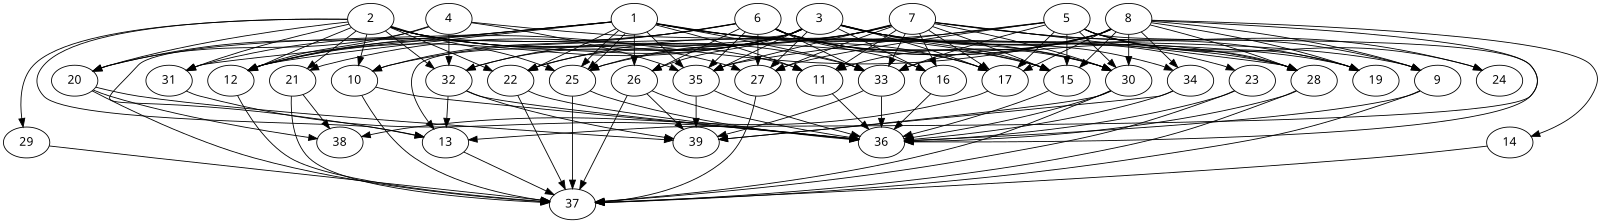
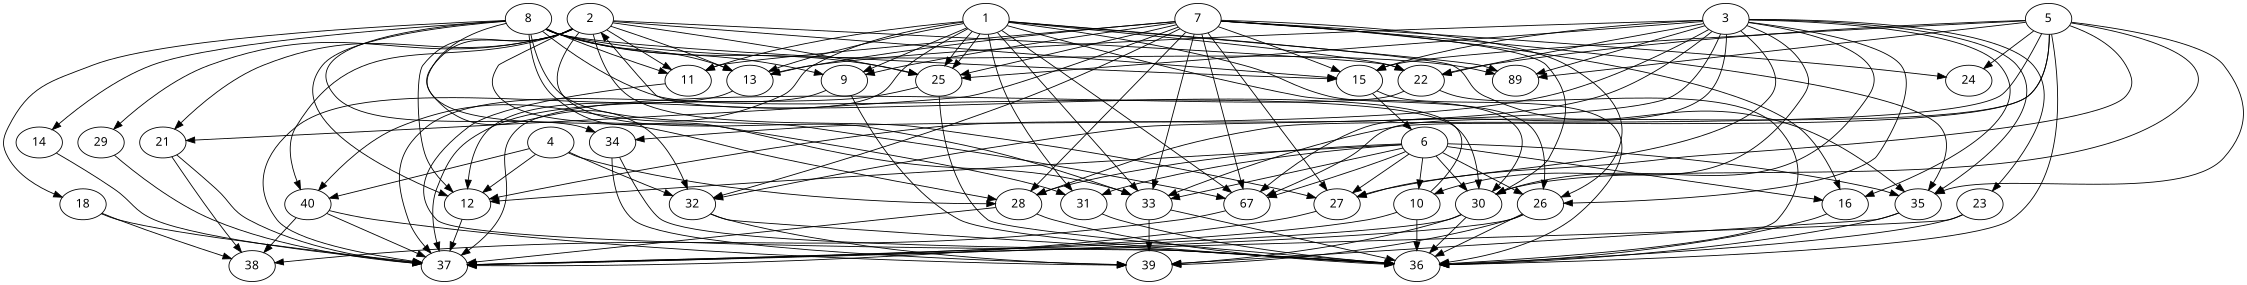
(572, 40) -> none
none -> (1484, 42)
(364, 46) -> (1058, 102)
none -> (1373, 47)
(908, 50) -> (1389, 109)
(75, 81) -> (308, 204)
(1005, 81) -> (1247, 204)
(1376, 81) -> (1516, 81)
(447, 107) -> (977, 42)
none -> (83, 204)
